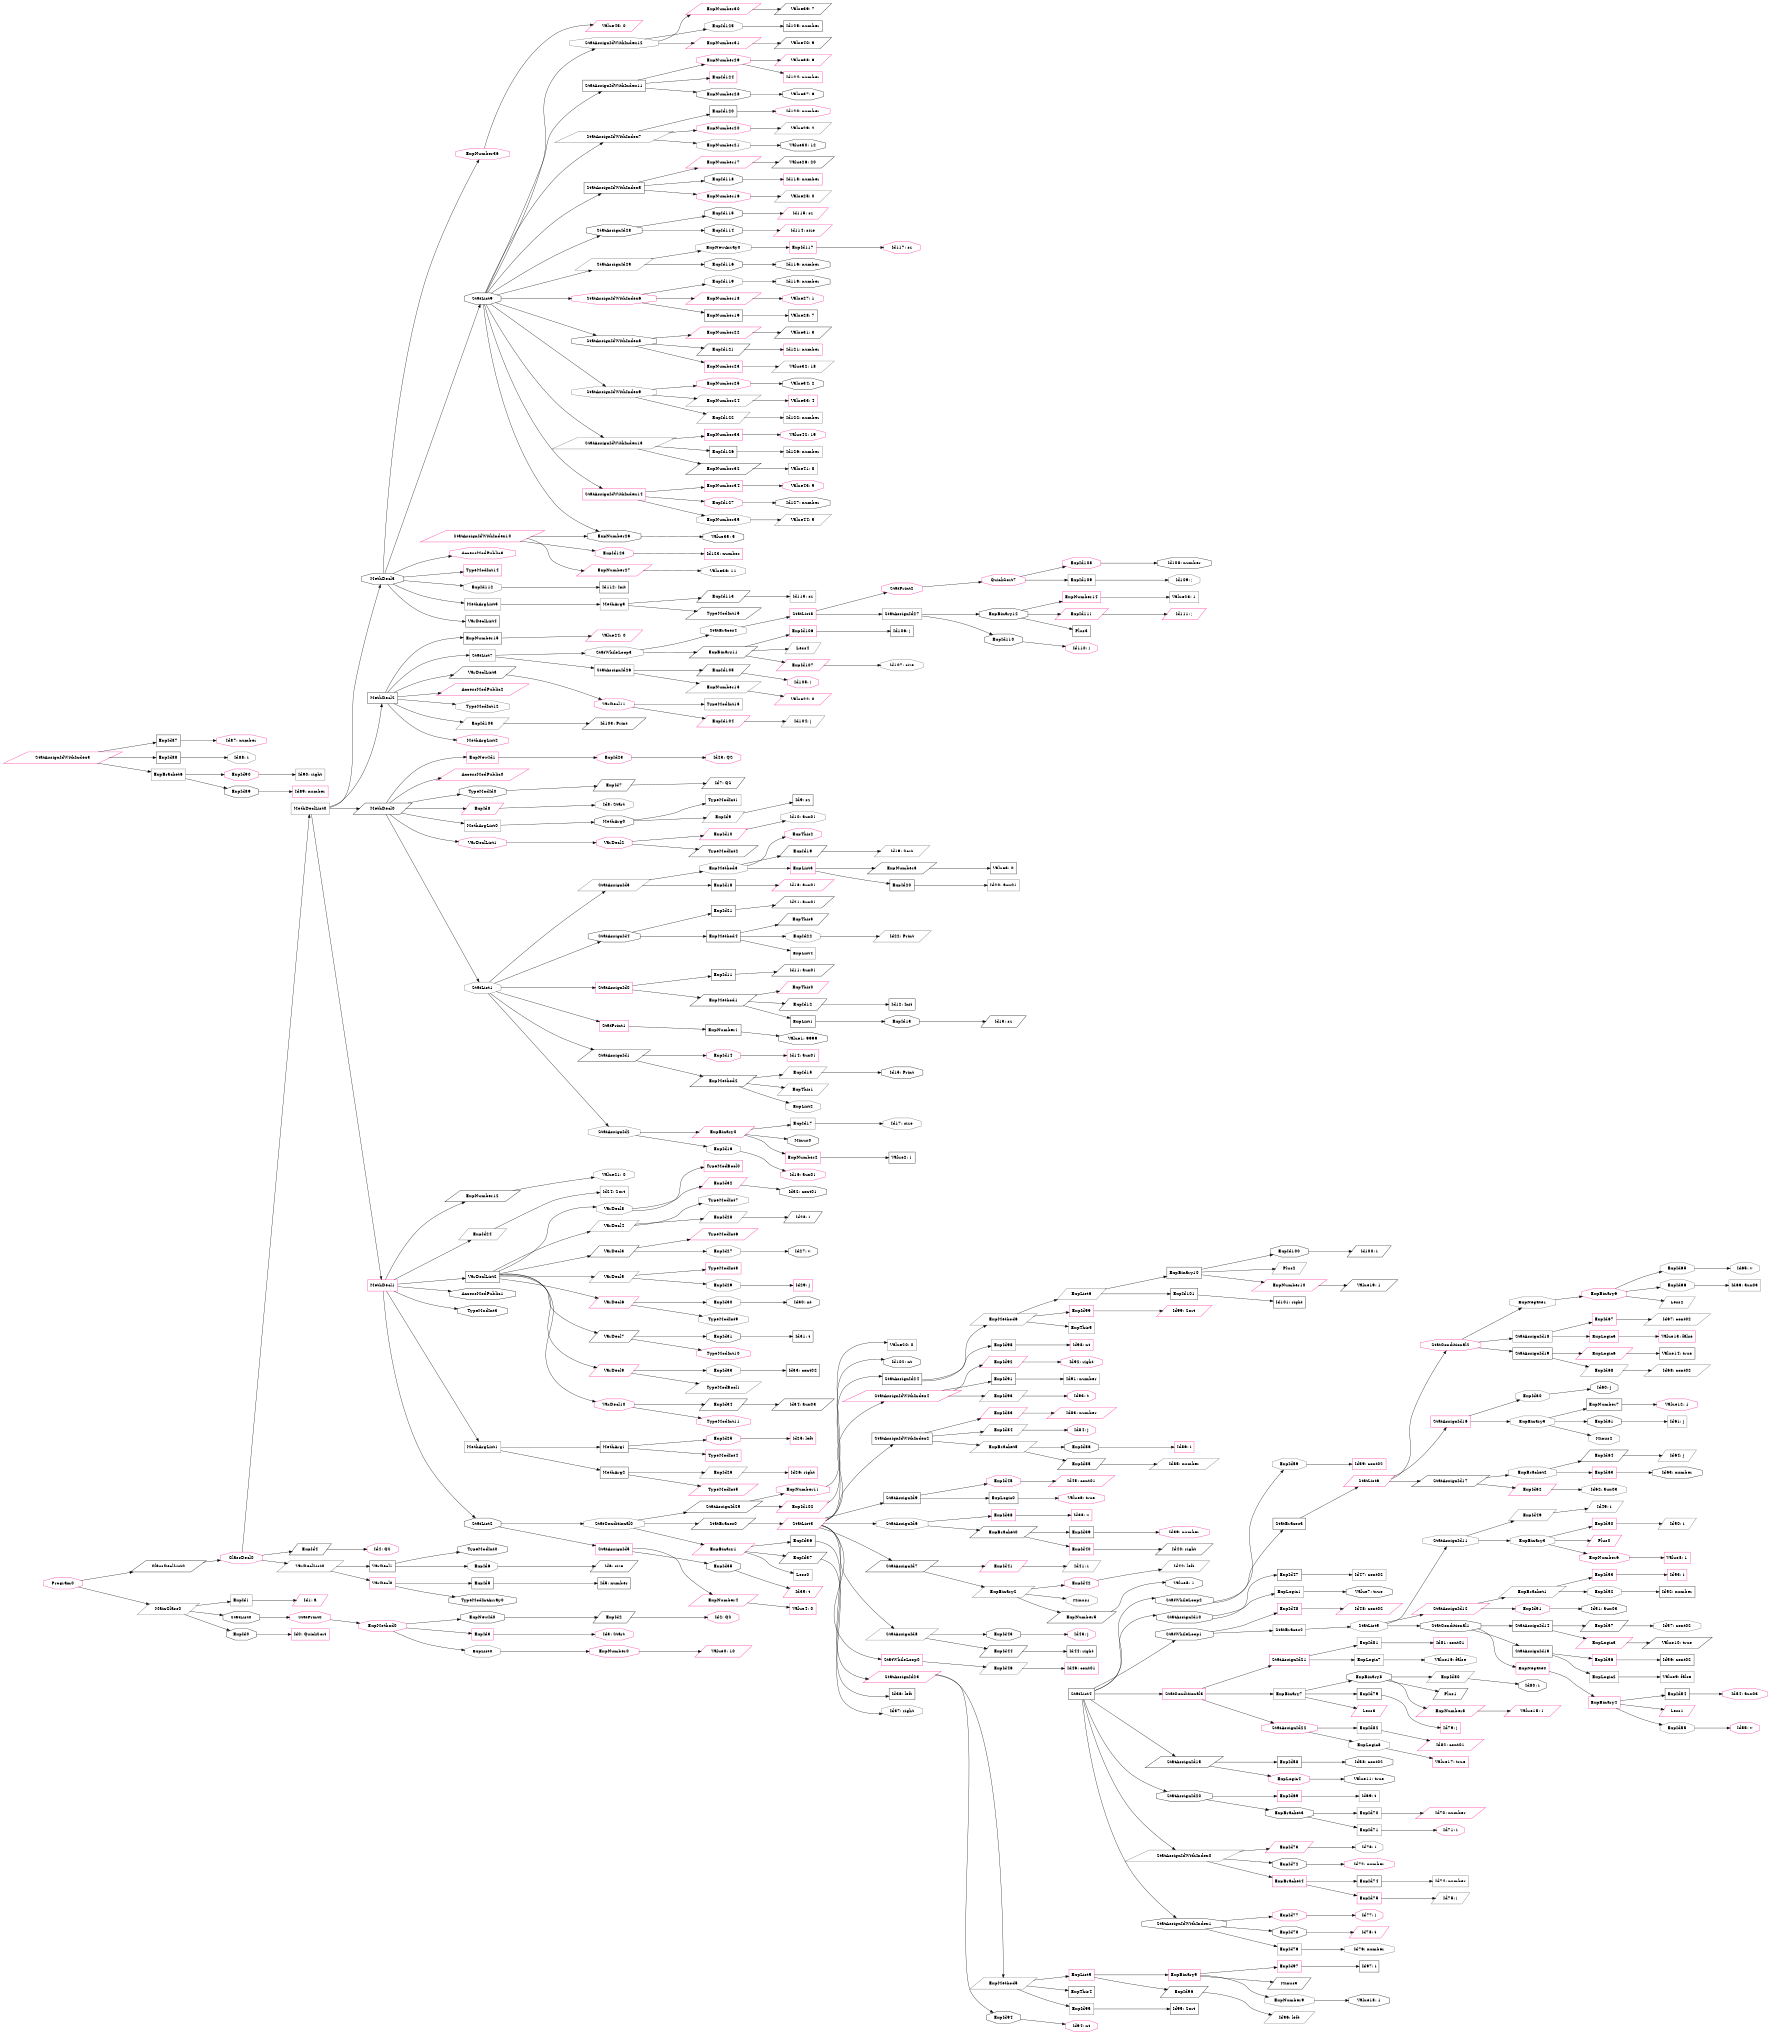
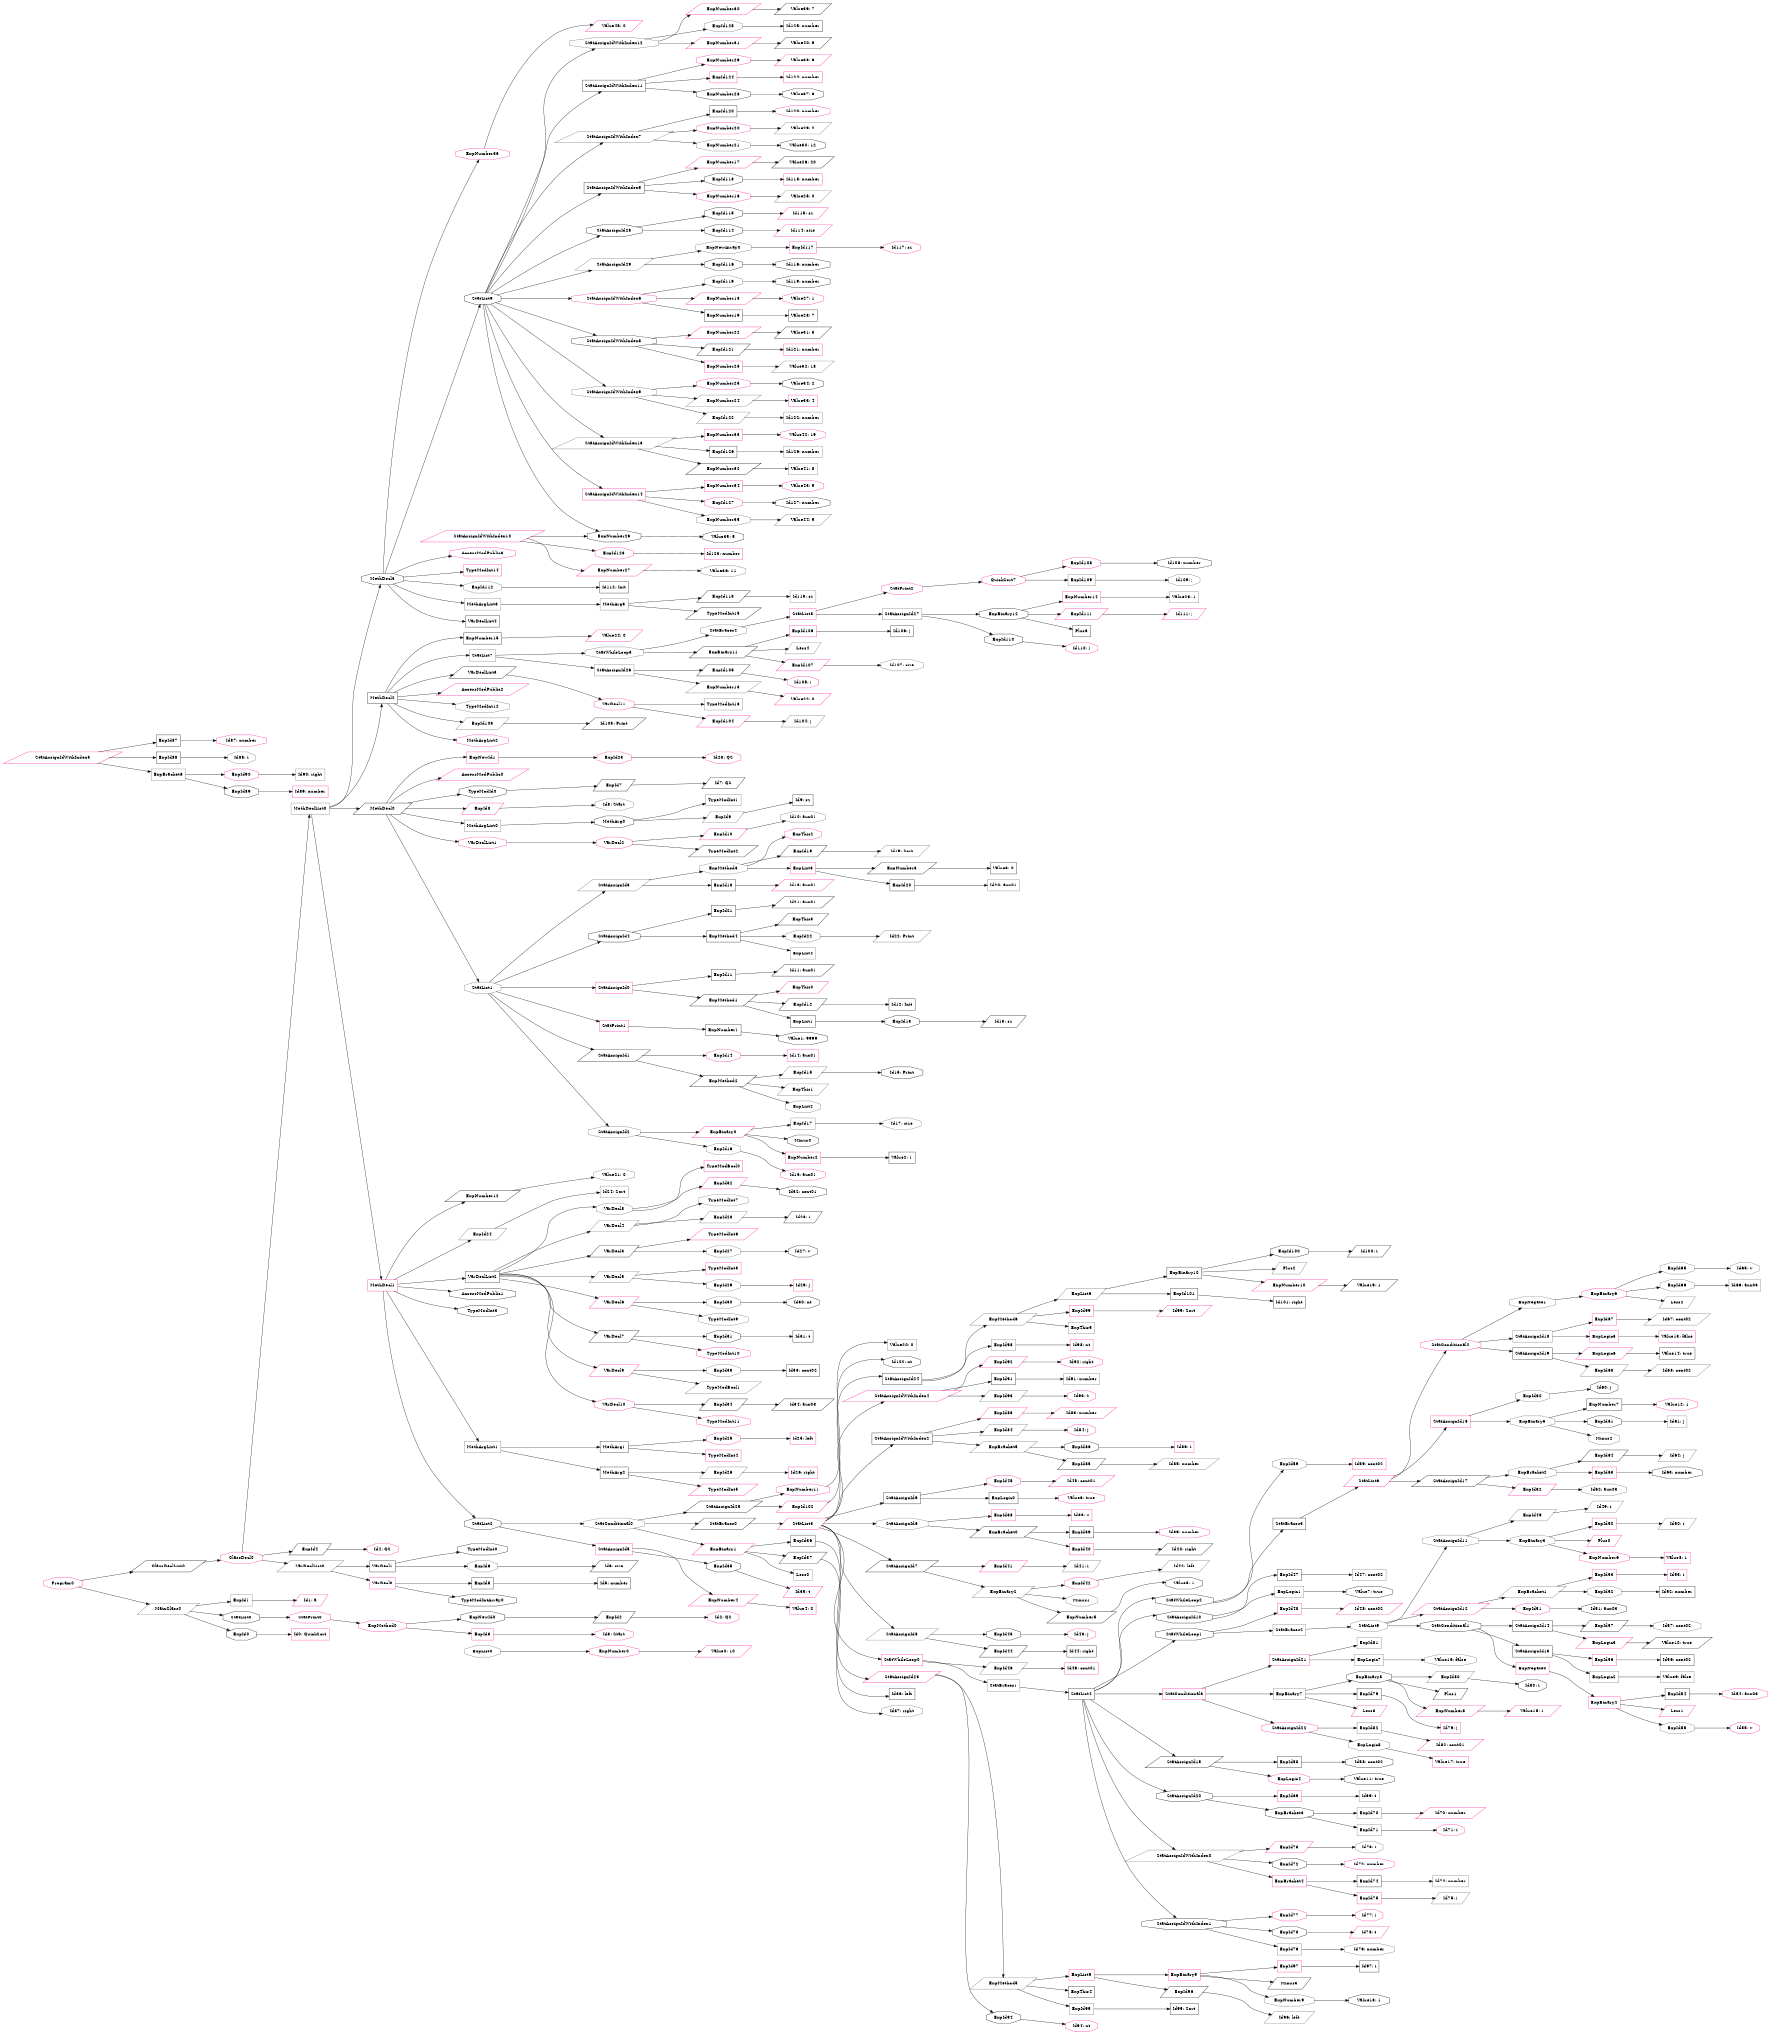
(761, 68) -> (759, 77)
(1451, 1643) -> none
(427, 1644) -> none
none -> (1004, 1685)
